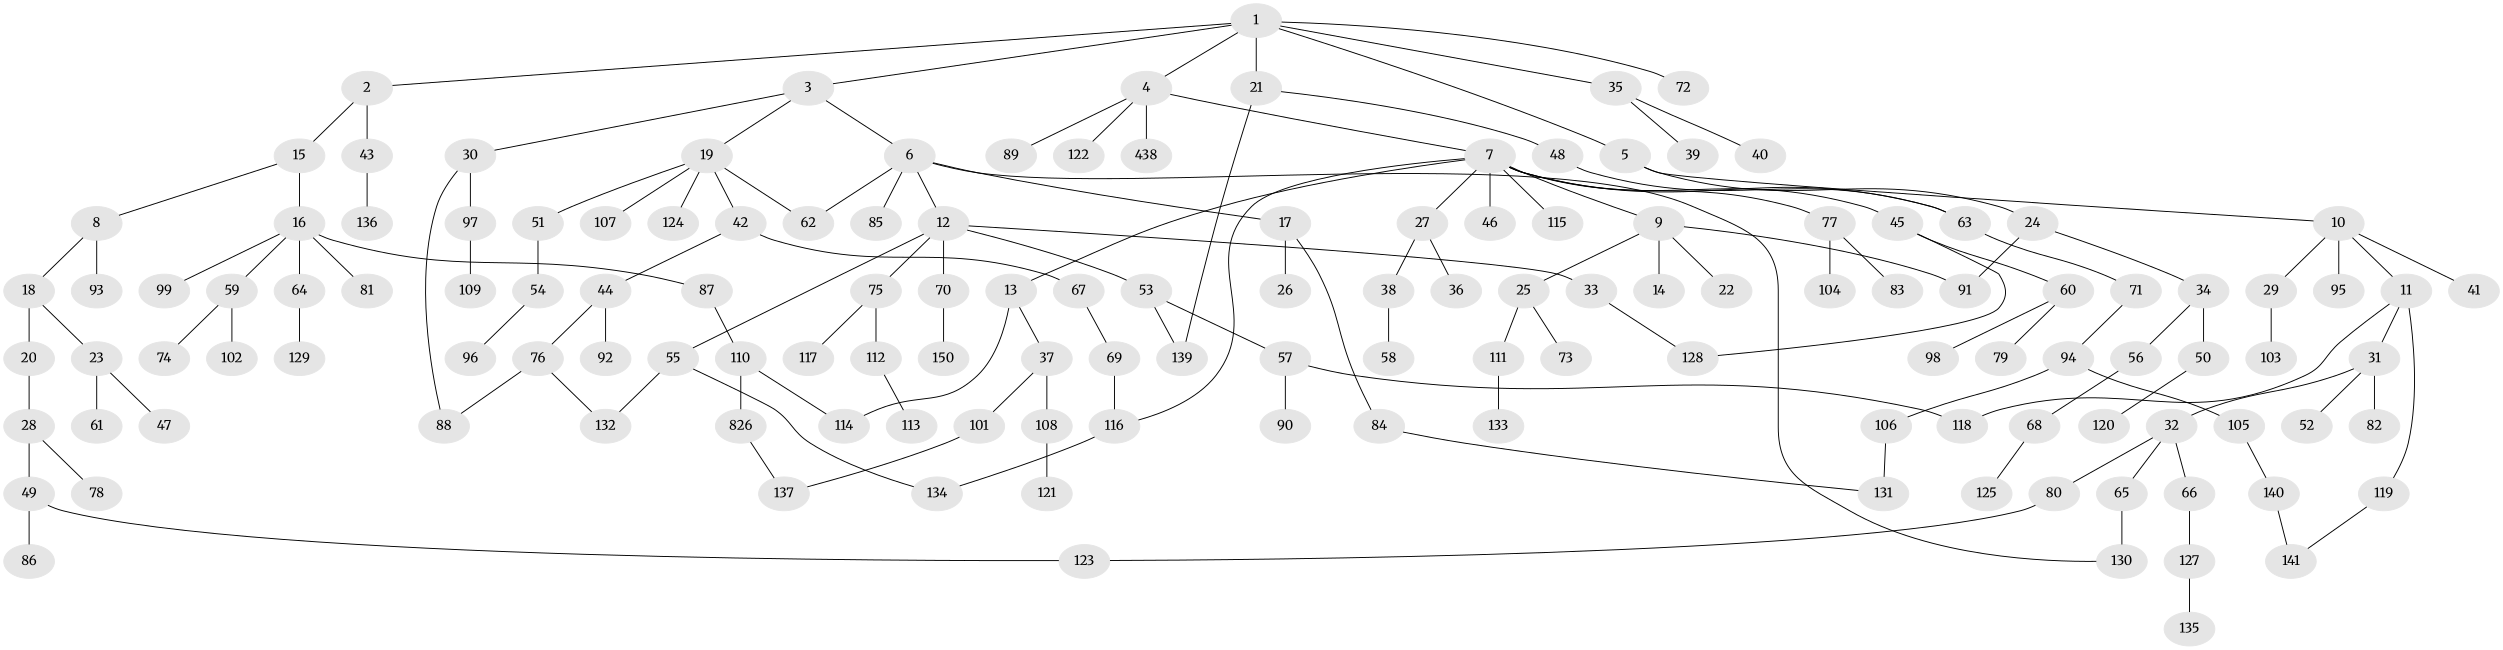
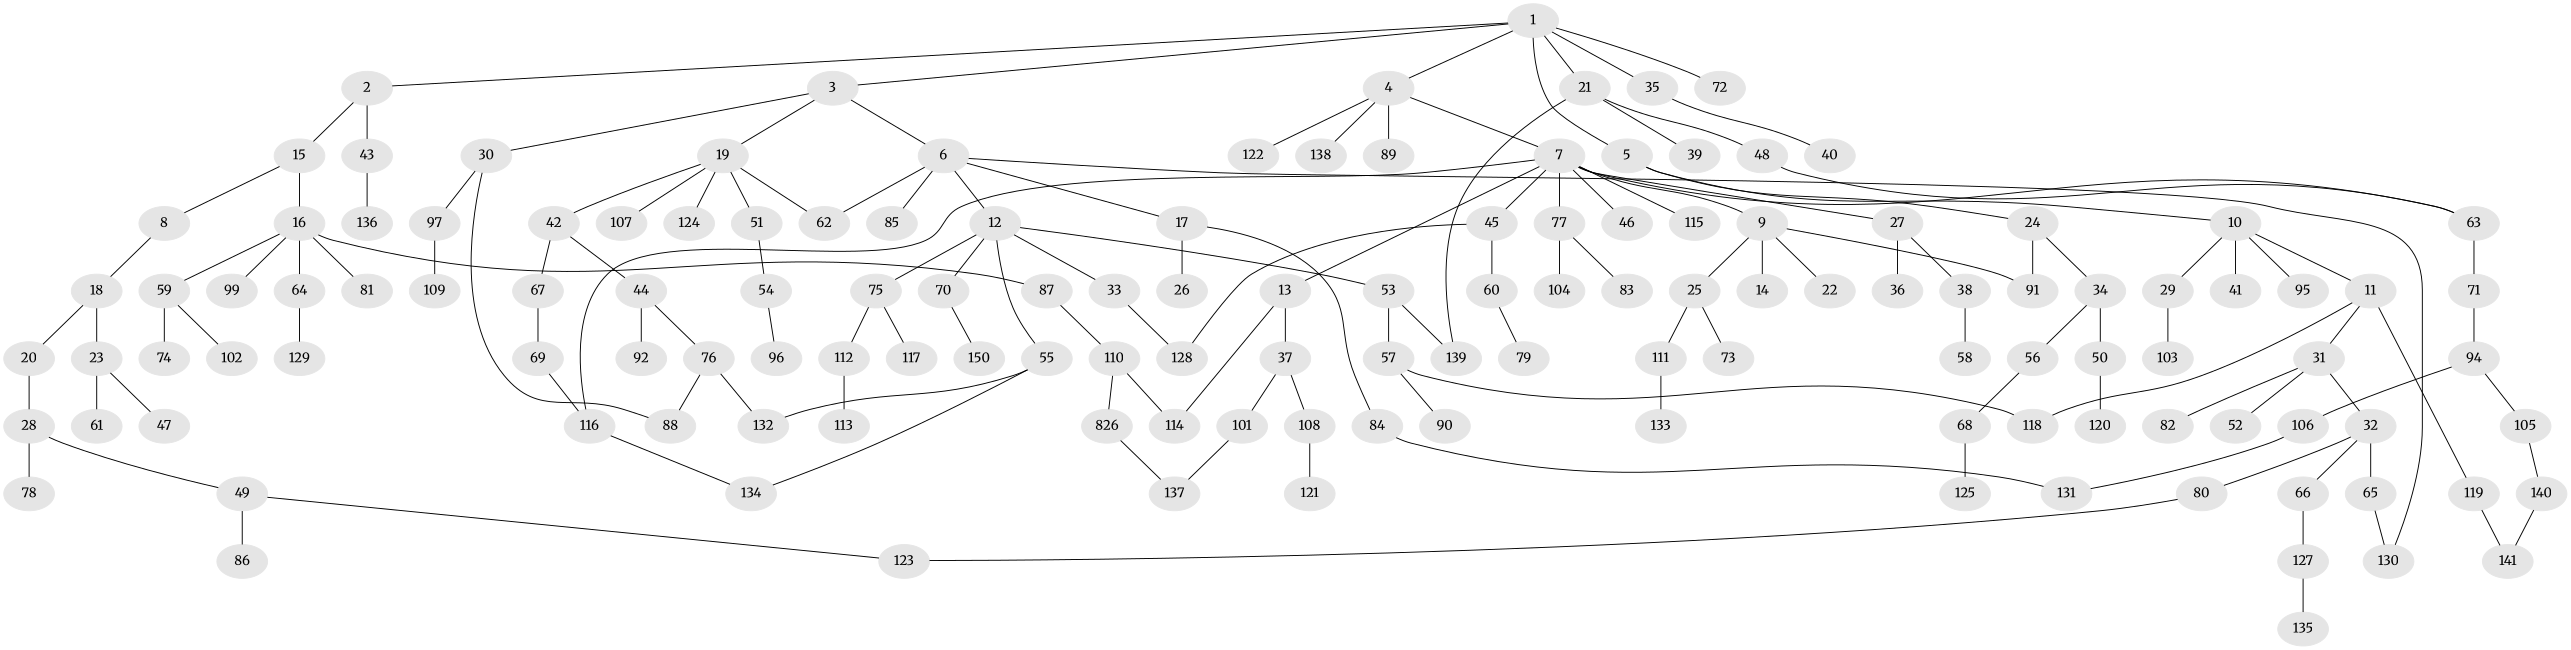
(1654, 122) -> (1640, 122)
(1146, 156) -> (1321, 156)
(97, 291) -> none
(1933, 359) -> none
